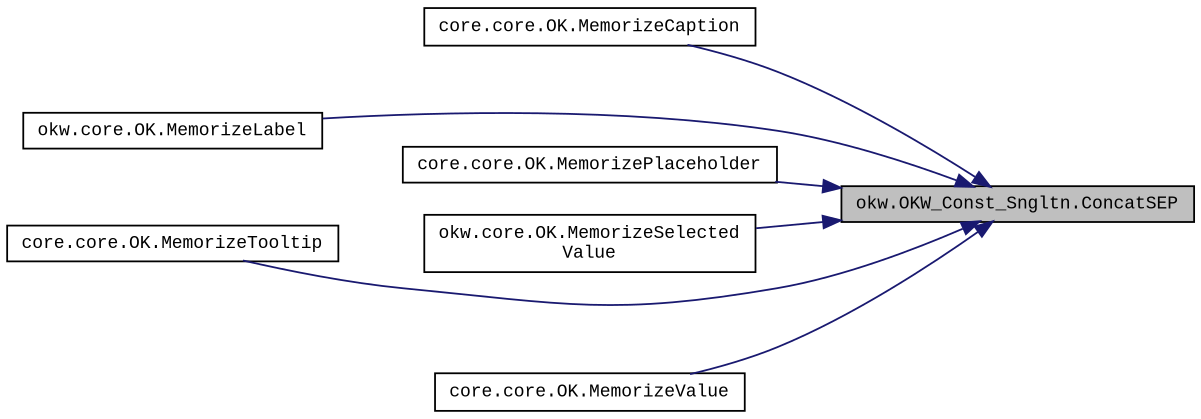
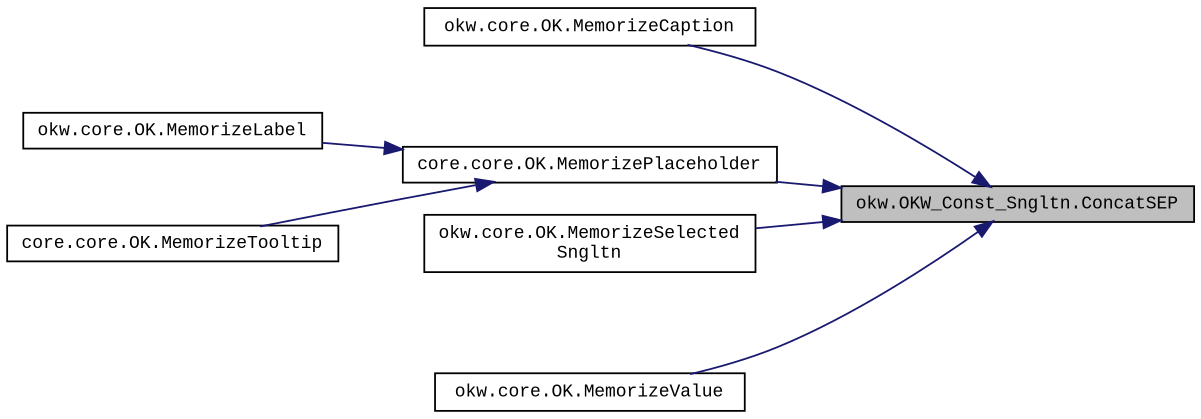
(590, 27) -> (590, 27)
(643, 117) -> (353, 145)
(590, 243) -> (590, 243)
(607, 305) -> (368, 205)
(590, 392) -> (590, 392)
